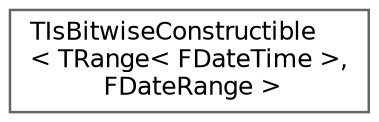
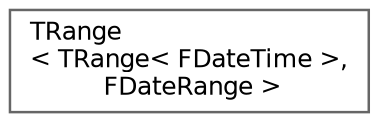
(189, 61) -> (189, 61)
